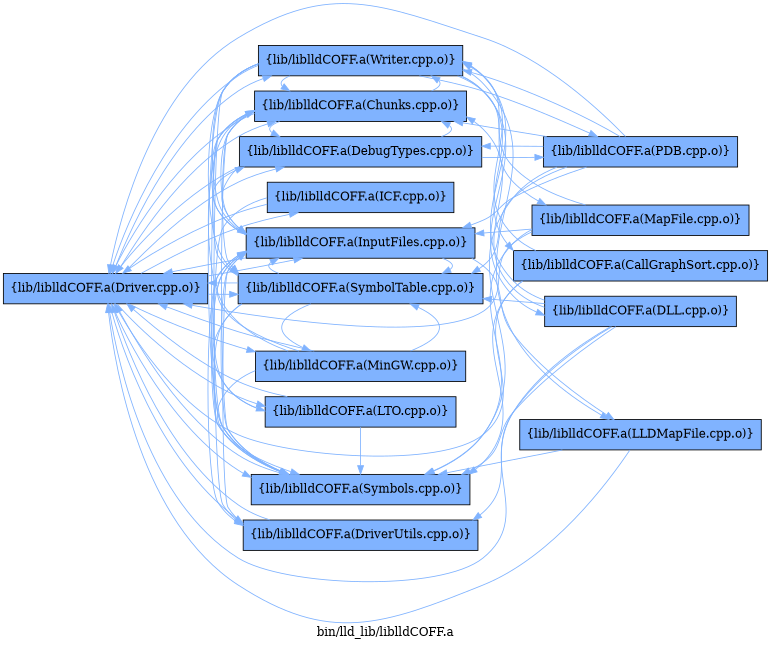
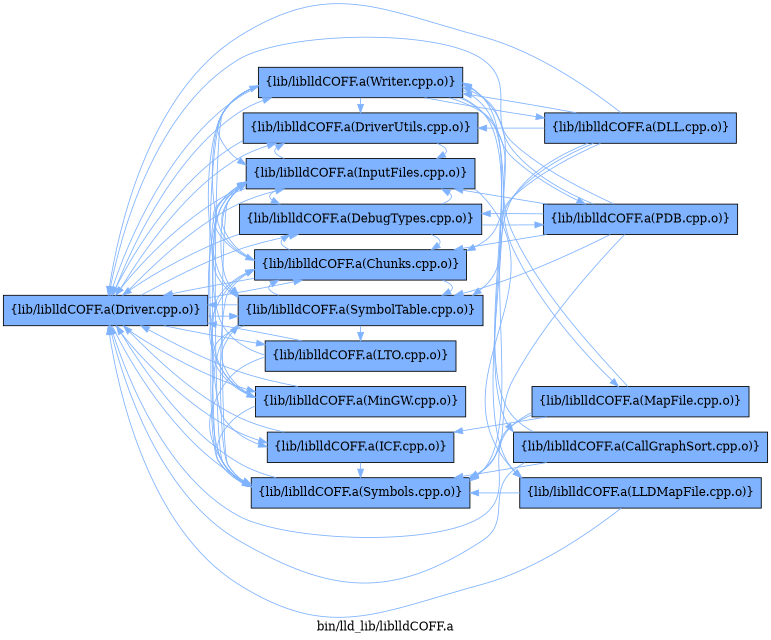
(283, 80) -> (210, 265)
(516, 230) -> (484, 427)
